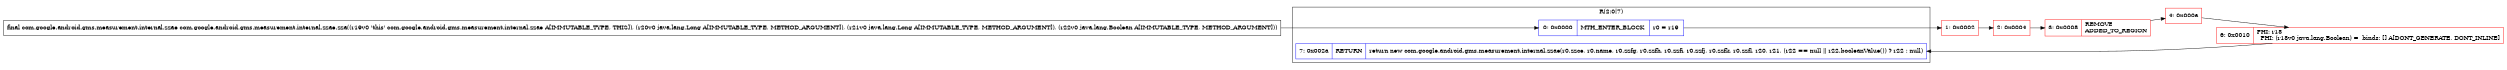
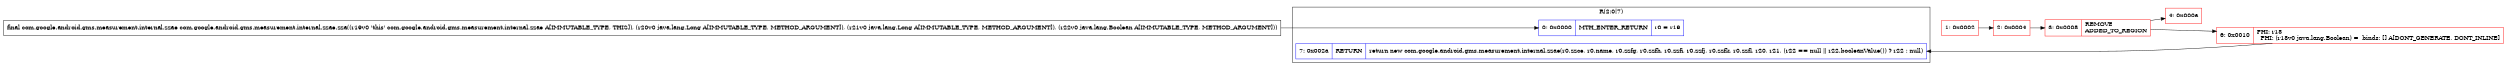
(2243, 22) -> (2181, 30)
(1612, 28) -> (1613, 28)
(1811, 28) -> none
